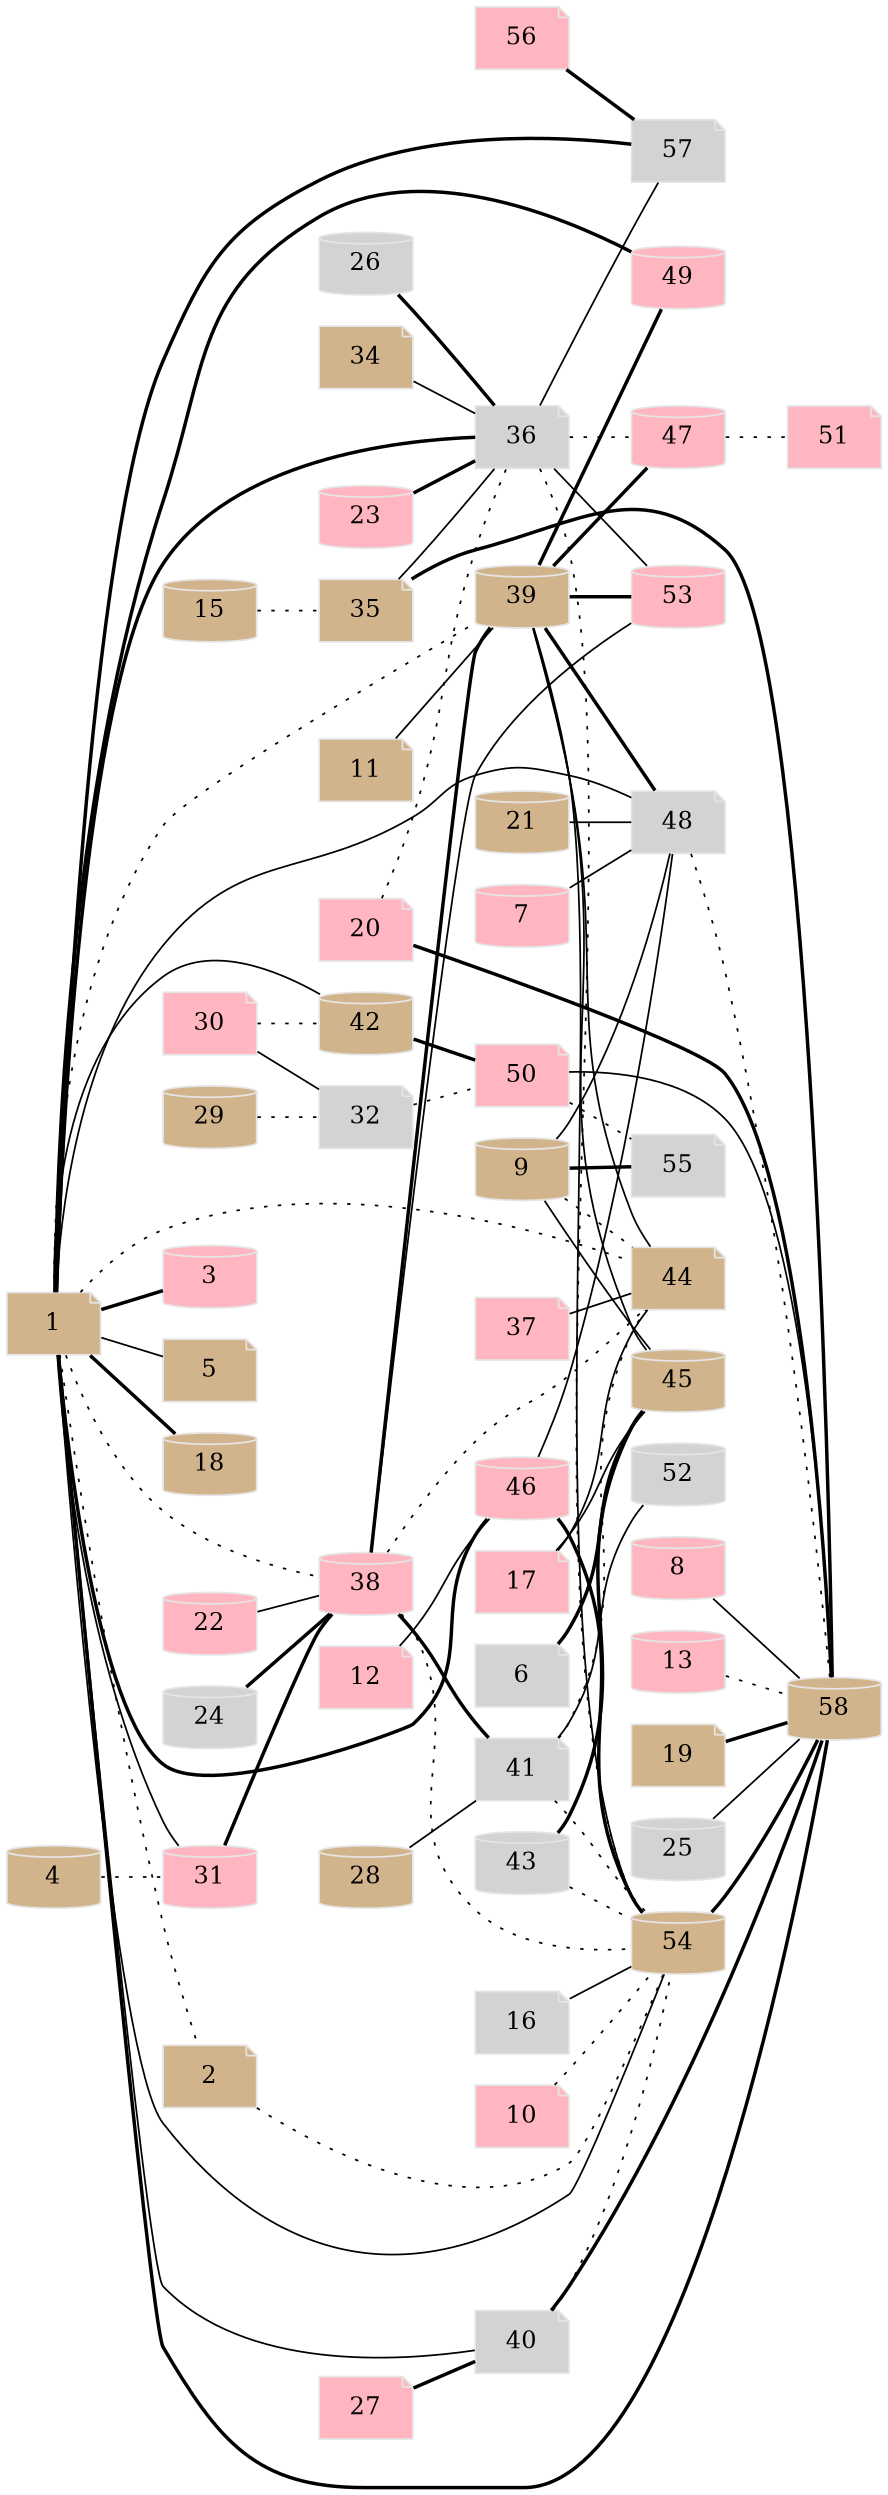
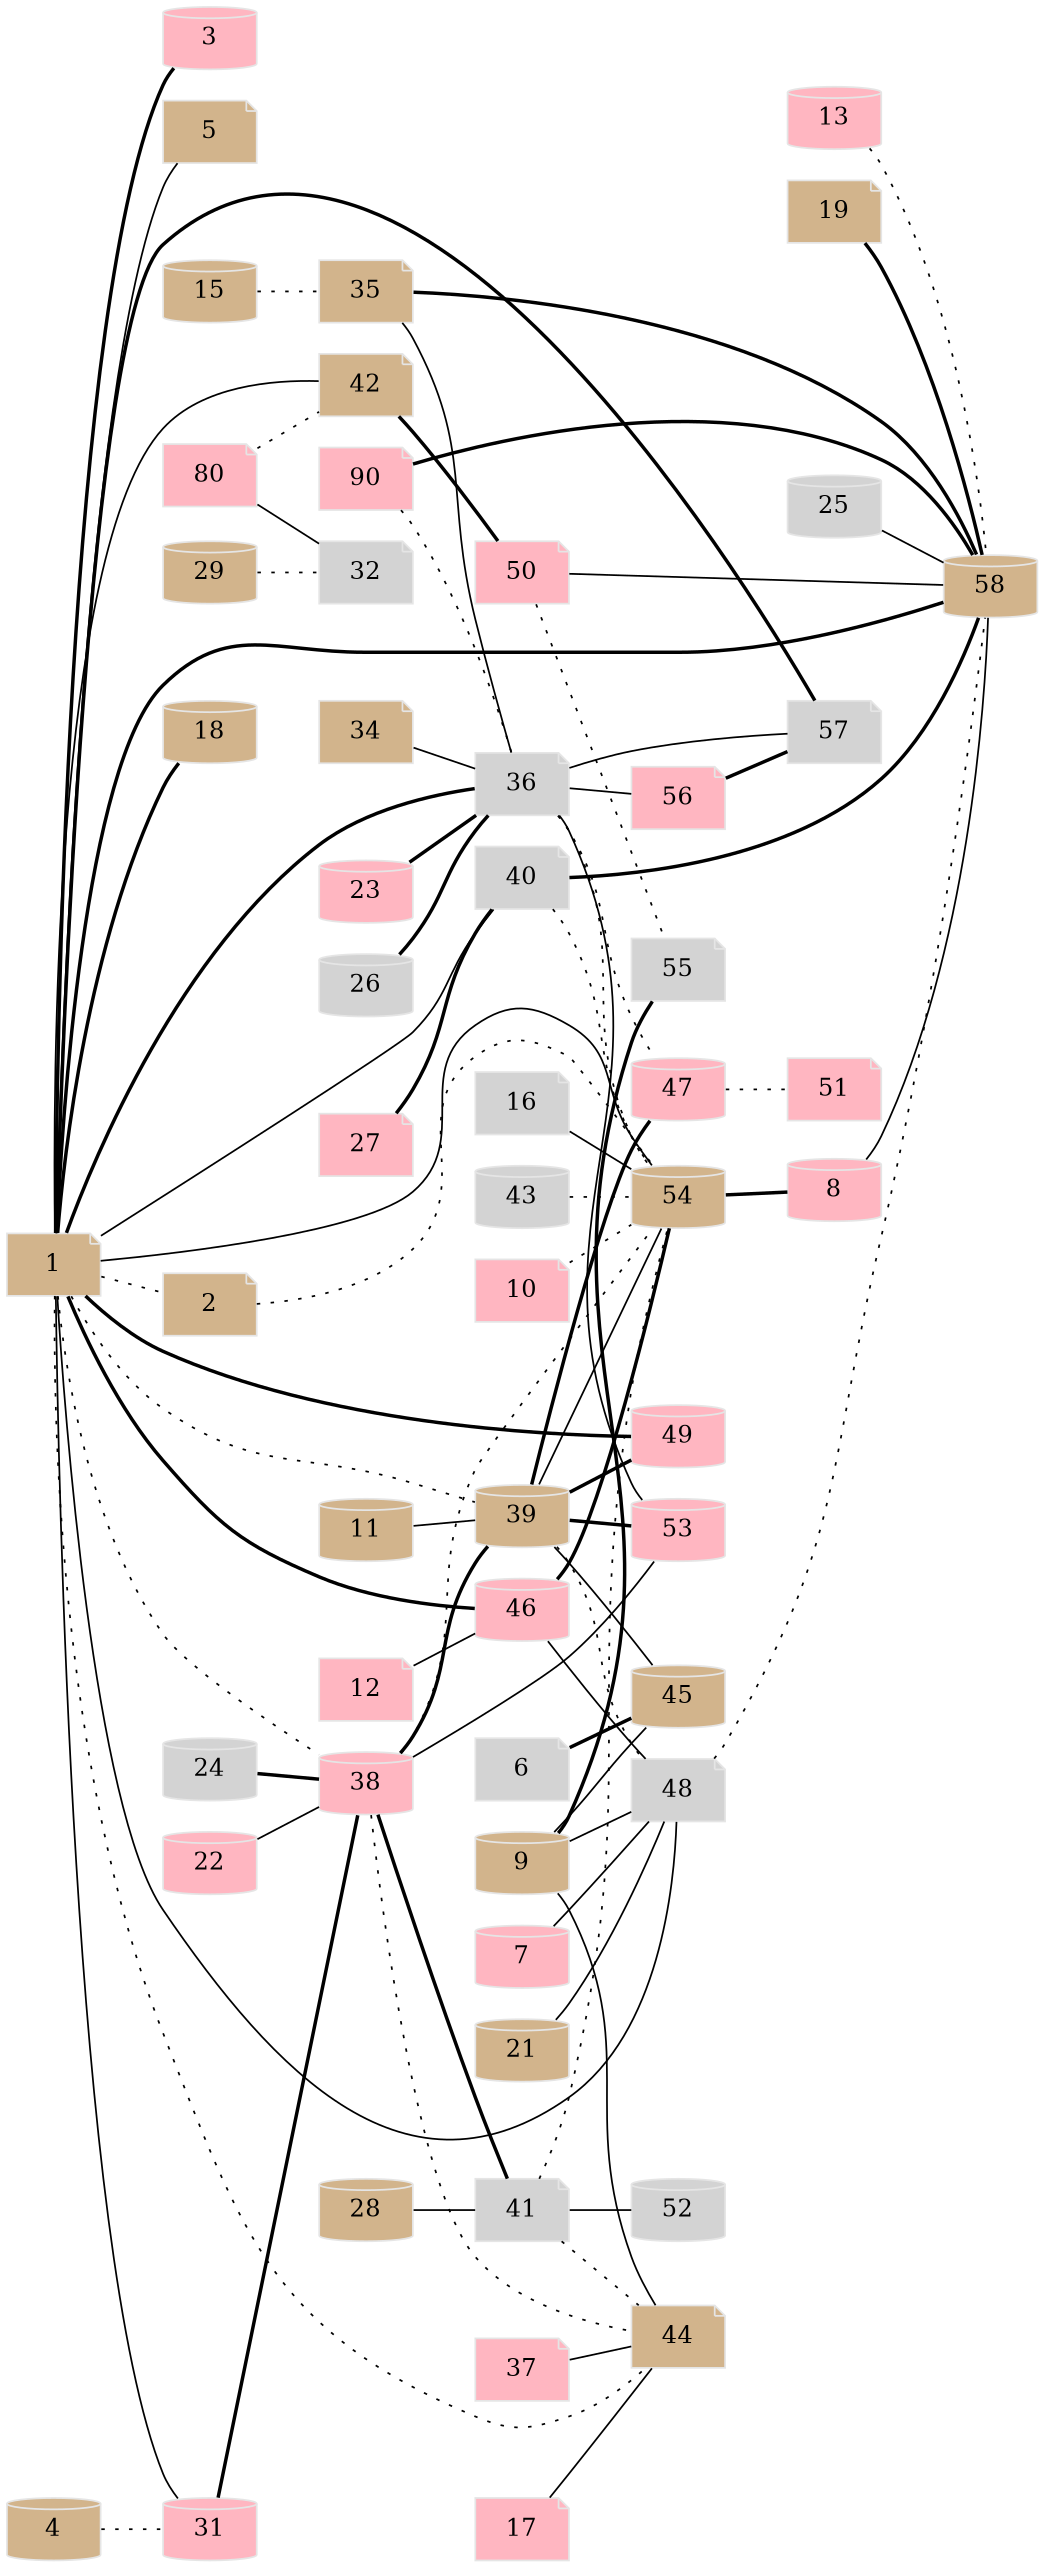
(600, 709) -> (599, 1647)
(366, 770) -> (366, 1530)
none -> (596, 791)
(366, 930) -> (366, 479)
(210, 1023) -> (210, 475)
(366, 1023) -> (366, 385)
(444, 1096) -> none
(598, 1098) -> none
(616, 1235) -> (607, 2099)
(600, 1481) -> none
(600, 1622) -> none
(769, 1829) -> (757, 1193)
